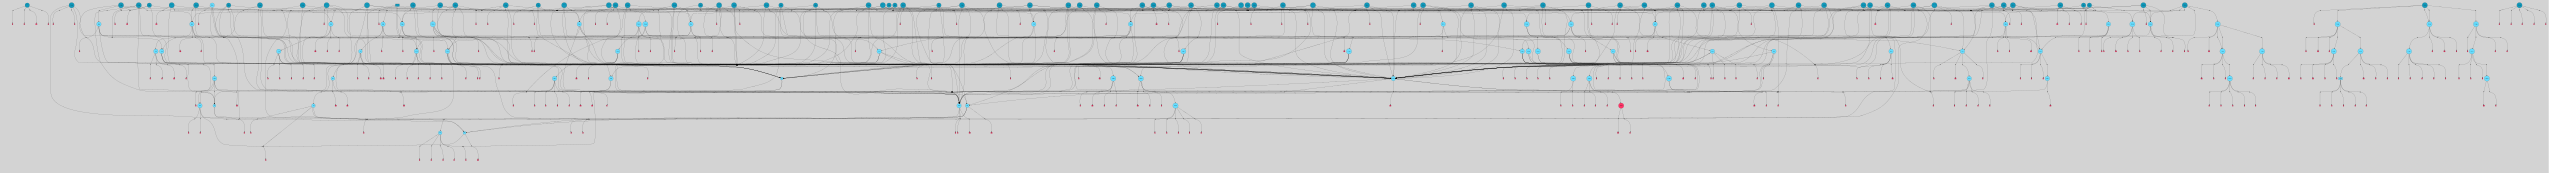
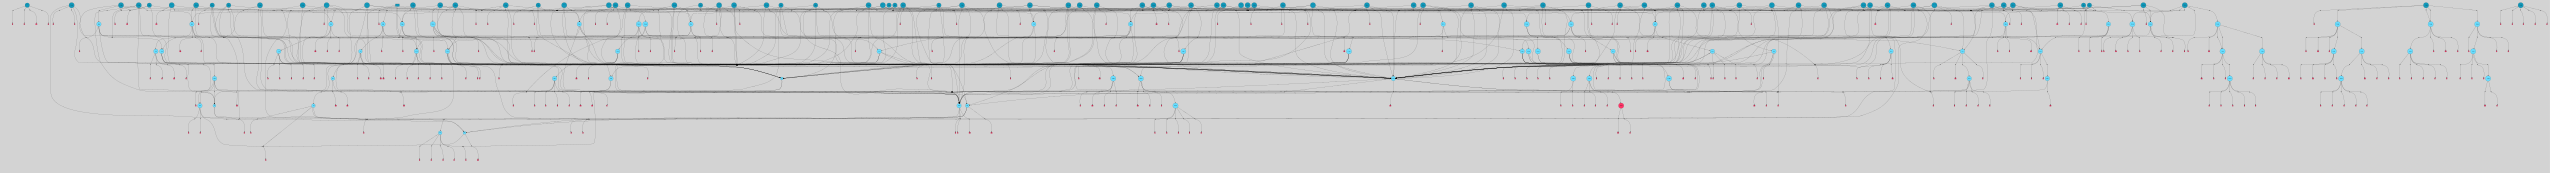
(212, 5) -> (212, 5)
(2341, 78) -> (2341, 78)
